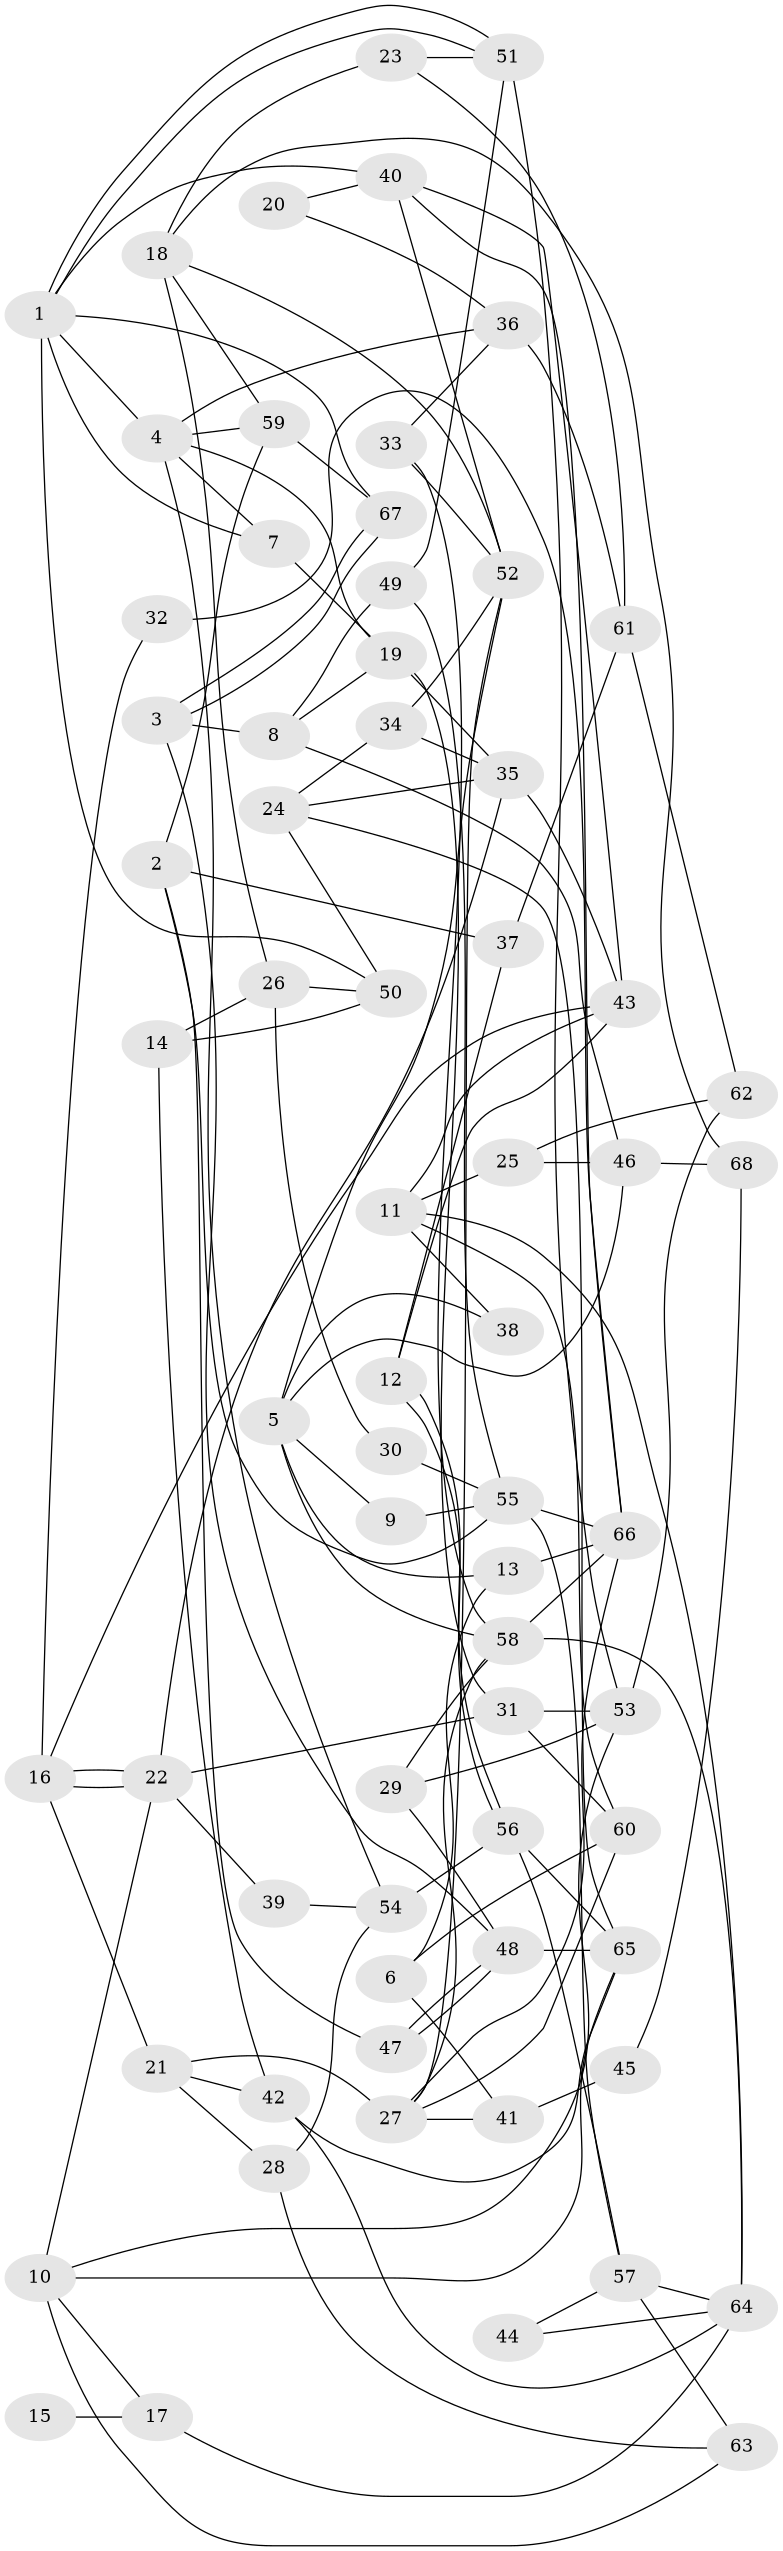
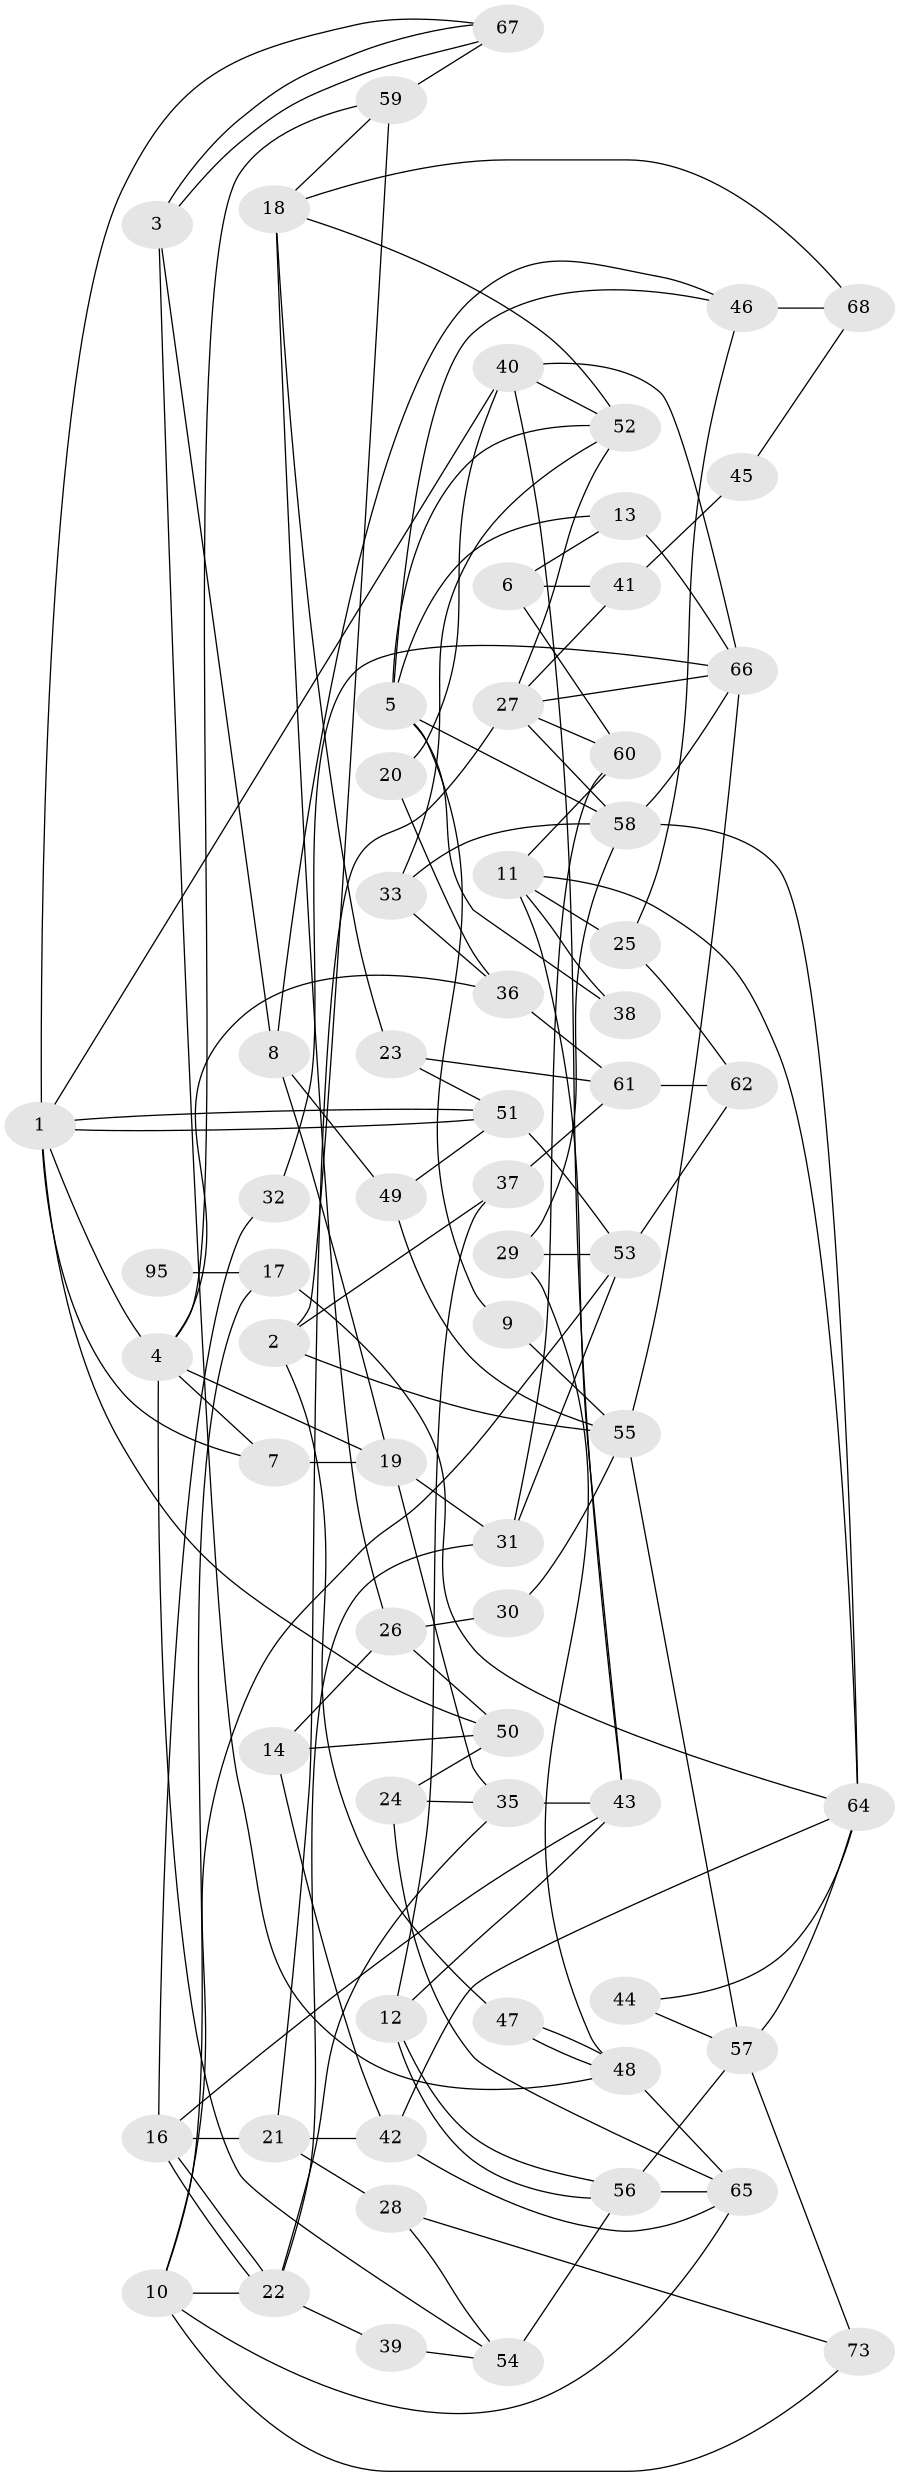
(391, 726) -> none
(40, 2417) -> (157, 1273)
(742, 2447) -> (859, 2352)
